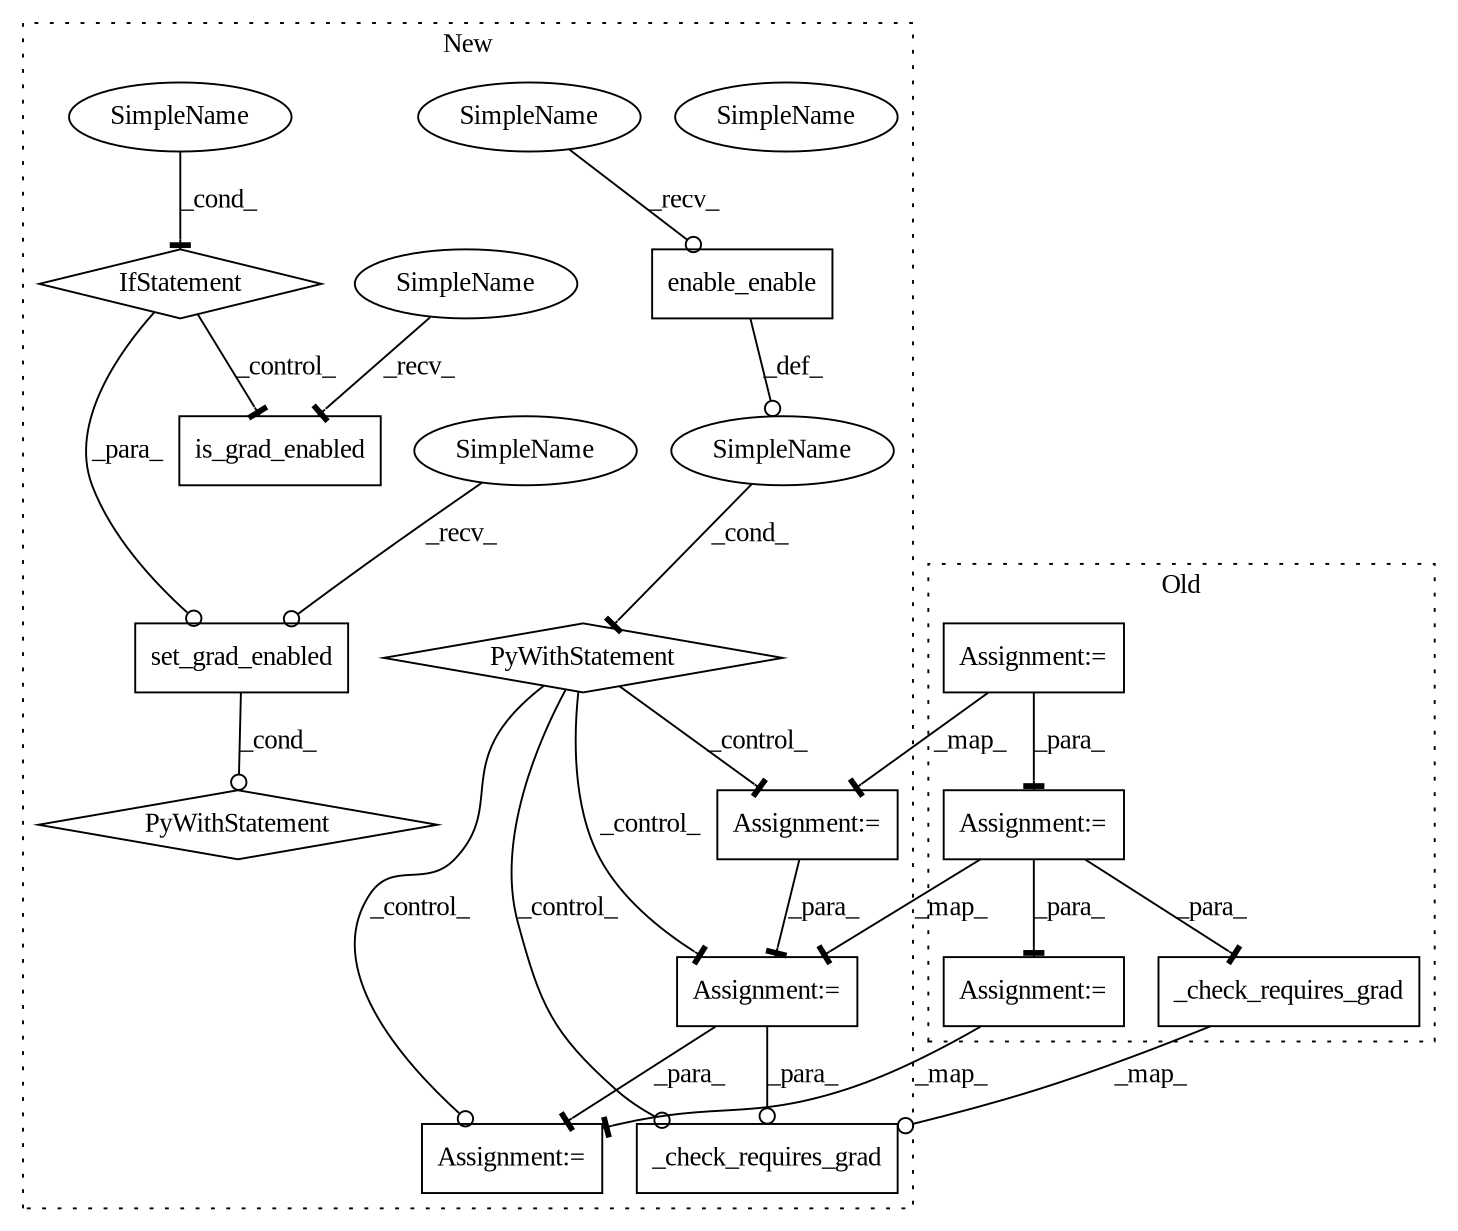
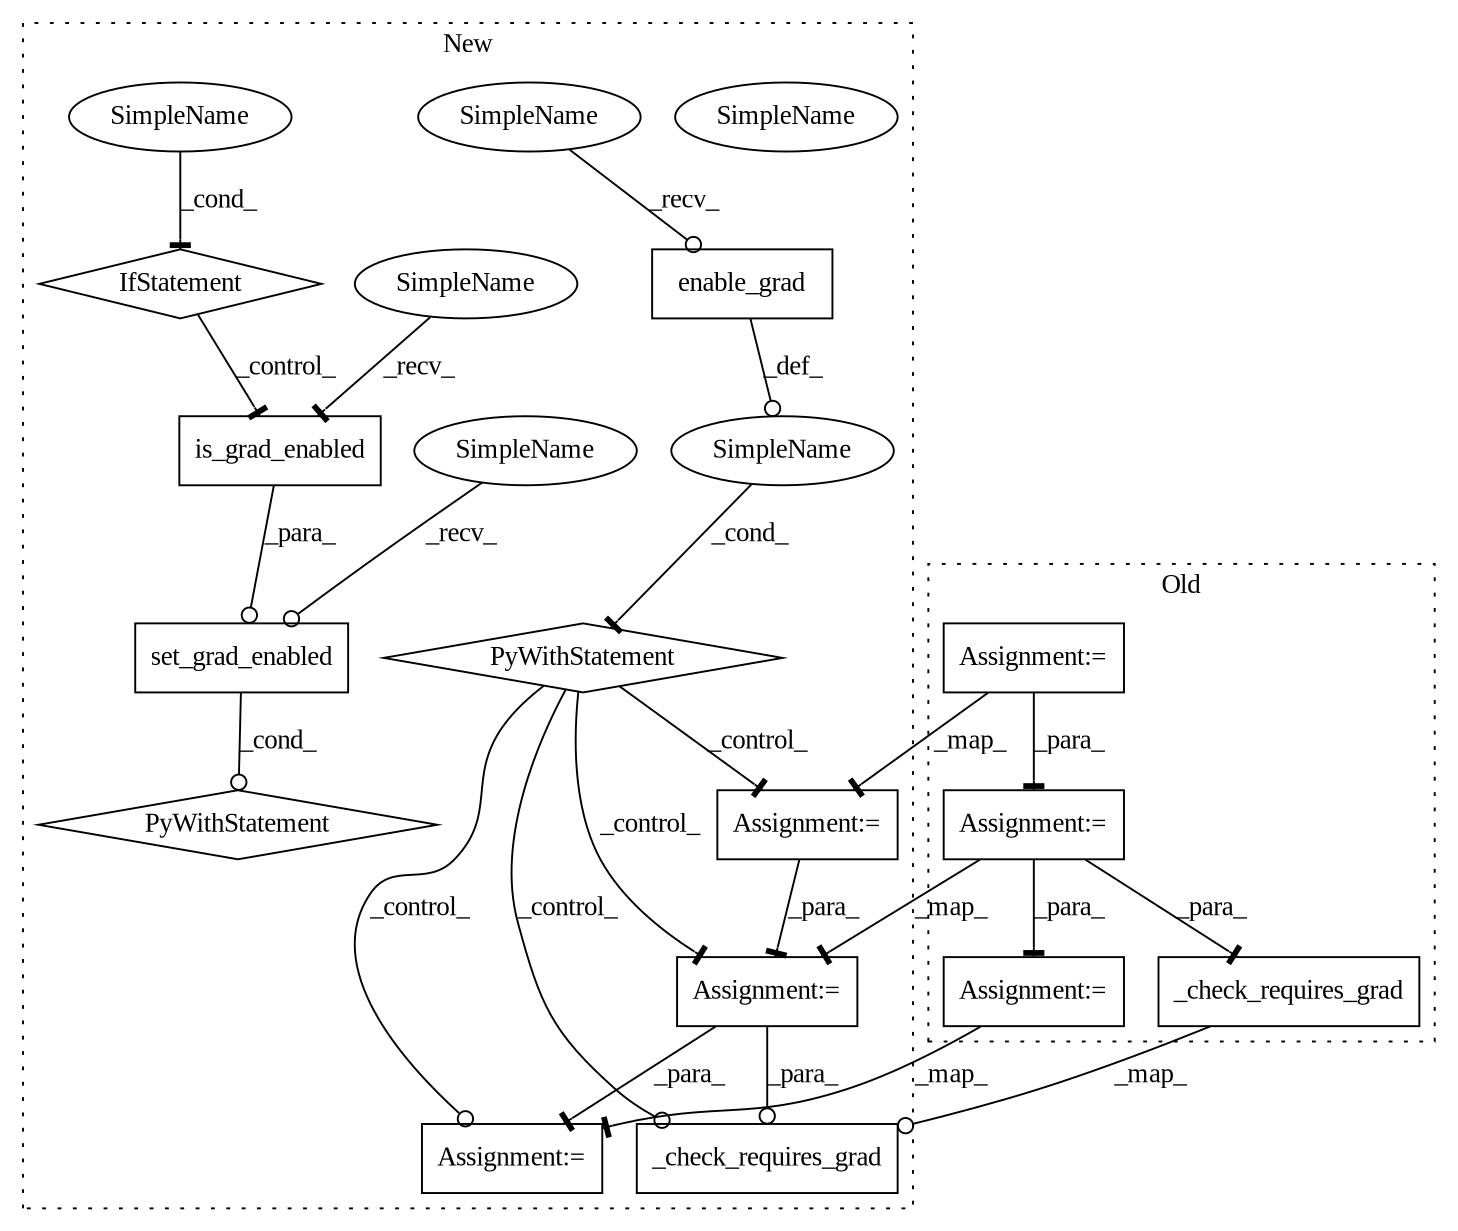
(742, 284) -> (742, 284)
(88, 470) -> (262, 546)
